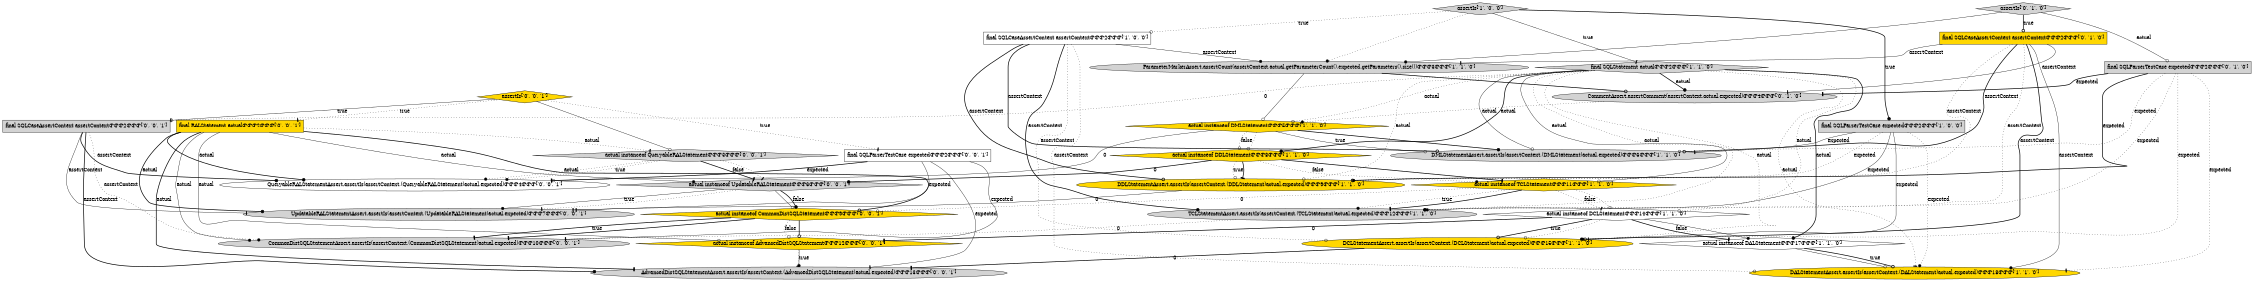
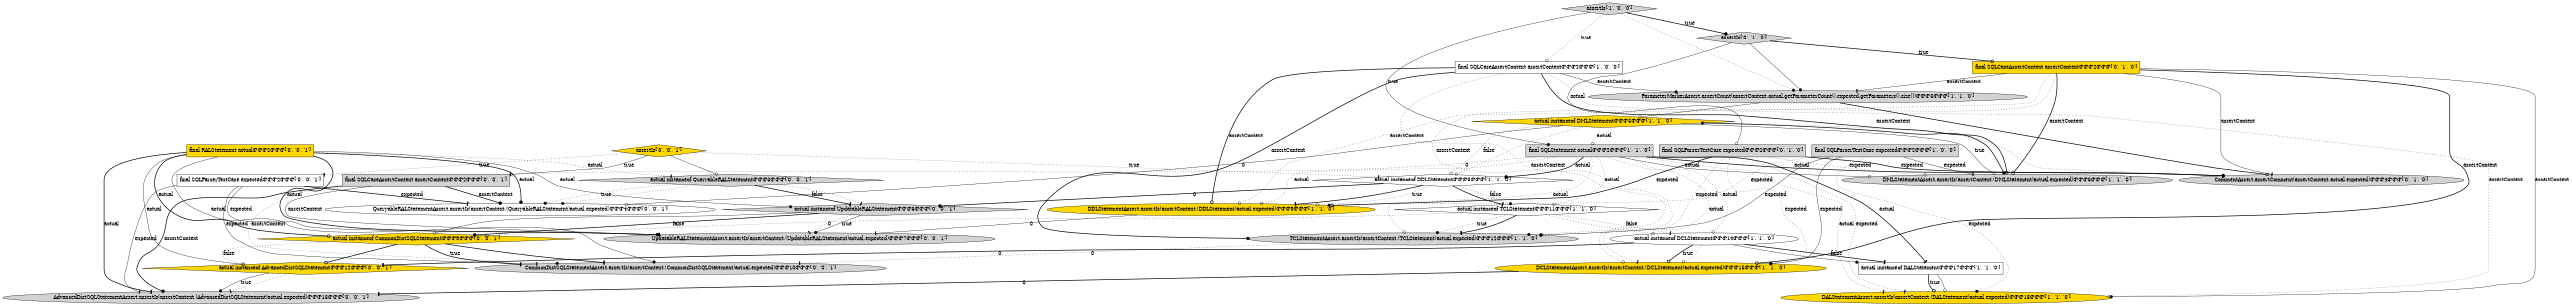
(1743, 18) -> (1675, 23)
(1564, 37) -> (1408, 64)
(1652, 68) -> (1589, 151)
(1443, 86) -> (1597, 135)
(1852, 109) -> (1809, 179)
(399, 110) -> (1036, 164)
(1633, 144) -> (1596, 191)
(1241, 156) -> (1443, 180)
(1544, 185) -> (1527, 210)
(1616, 214) -> (1704, 239)
(1772, 244) -> (1931, 268)
